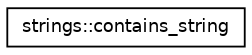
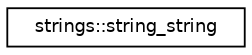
(126, 27) -> (126, 27)
